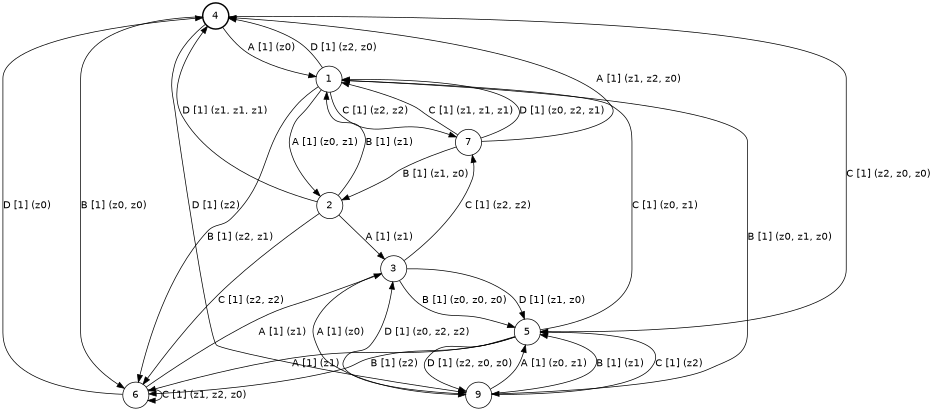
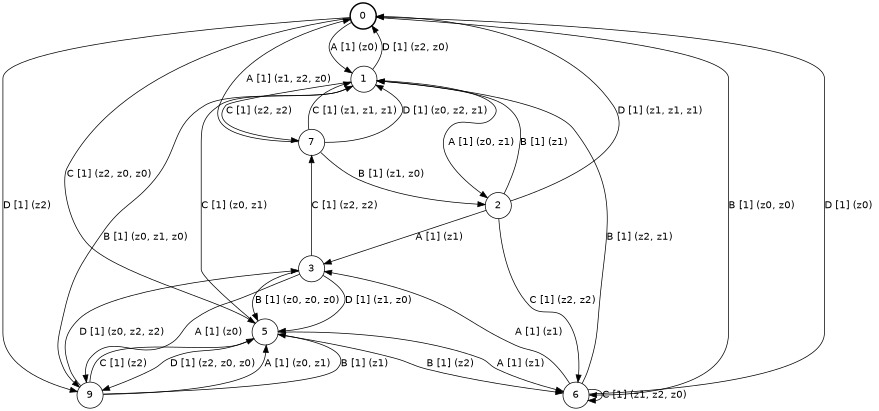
(216, 16) -> (363, 16)
(219, 225) -> (597, 168)
